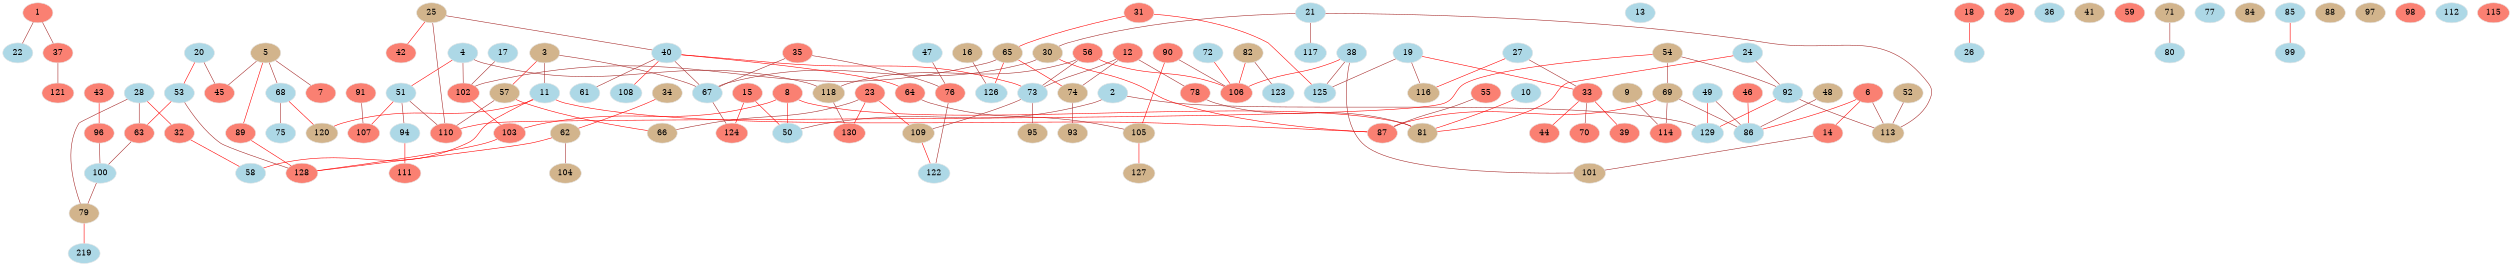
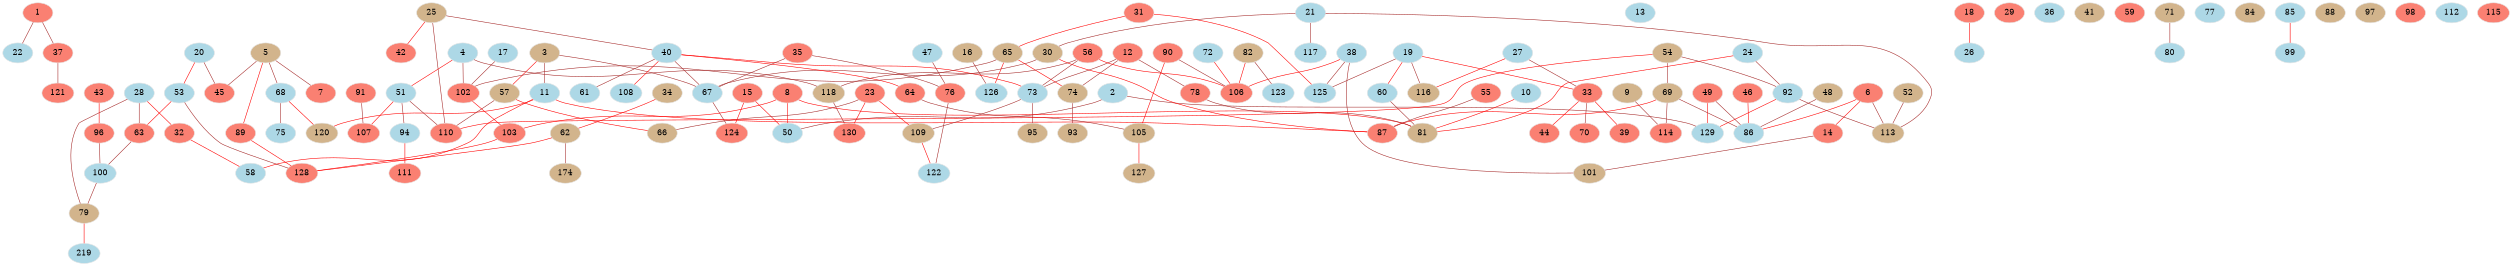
none -> (1382, 93)
(1708, 93) -> (1708, 93)
(565, 173) -> (565, 173)
